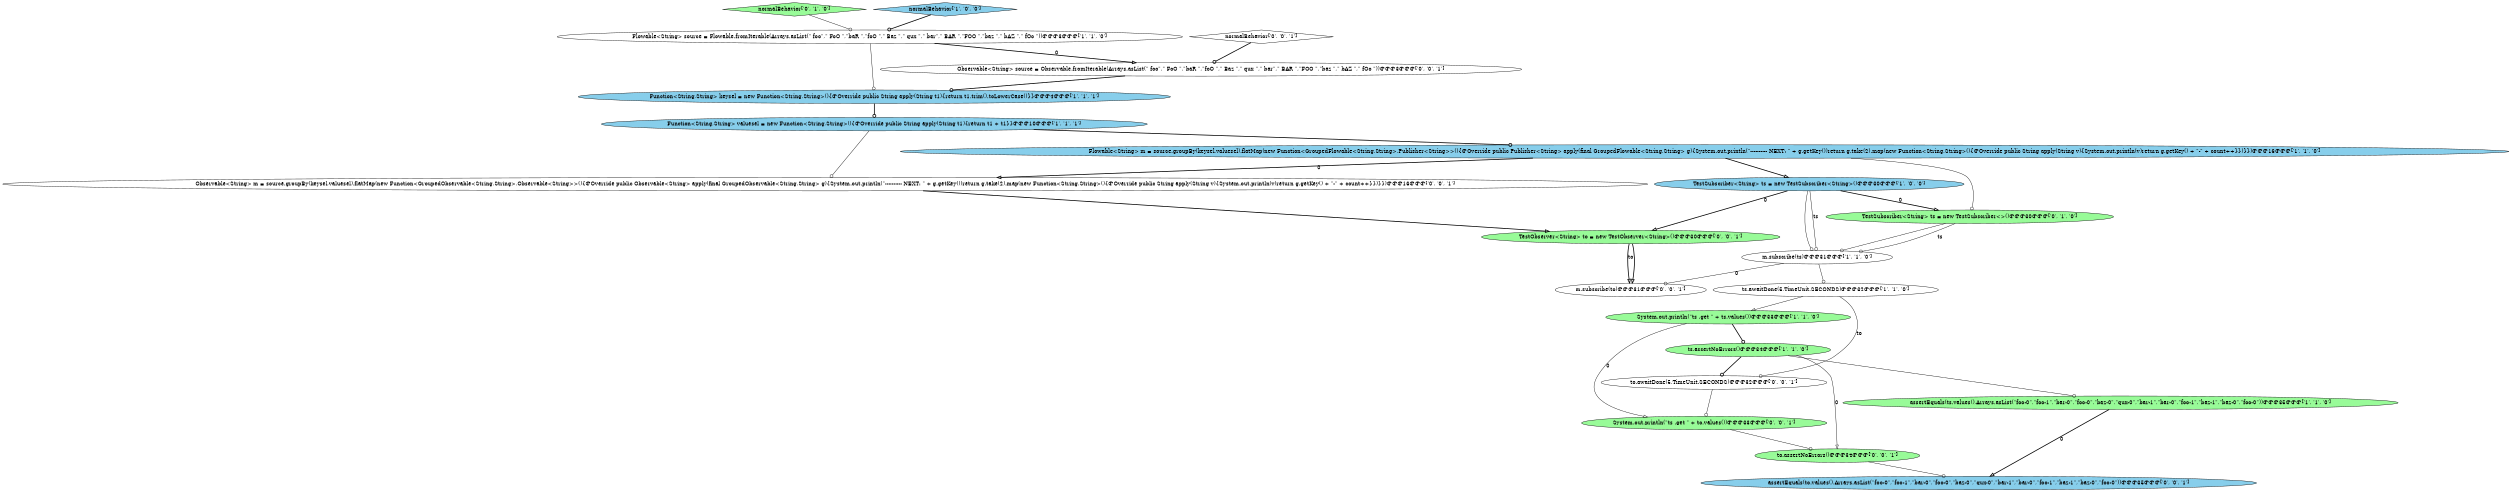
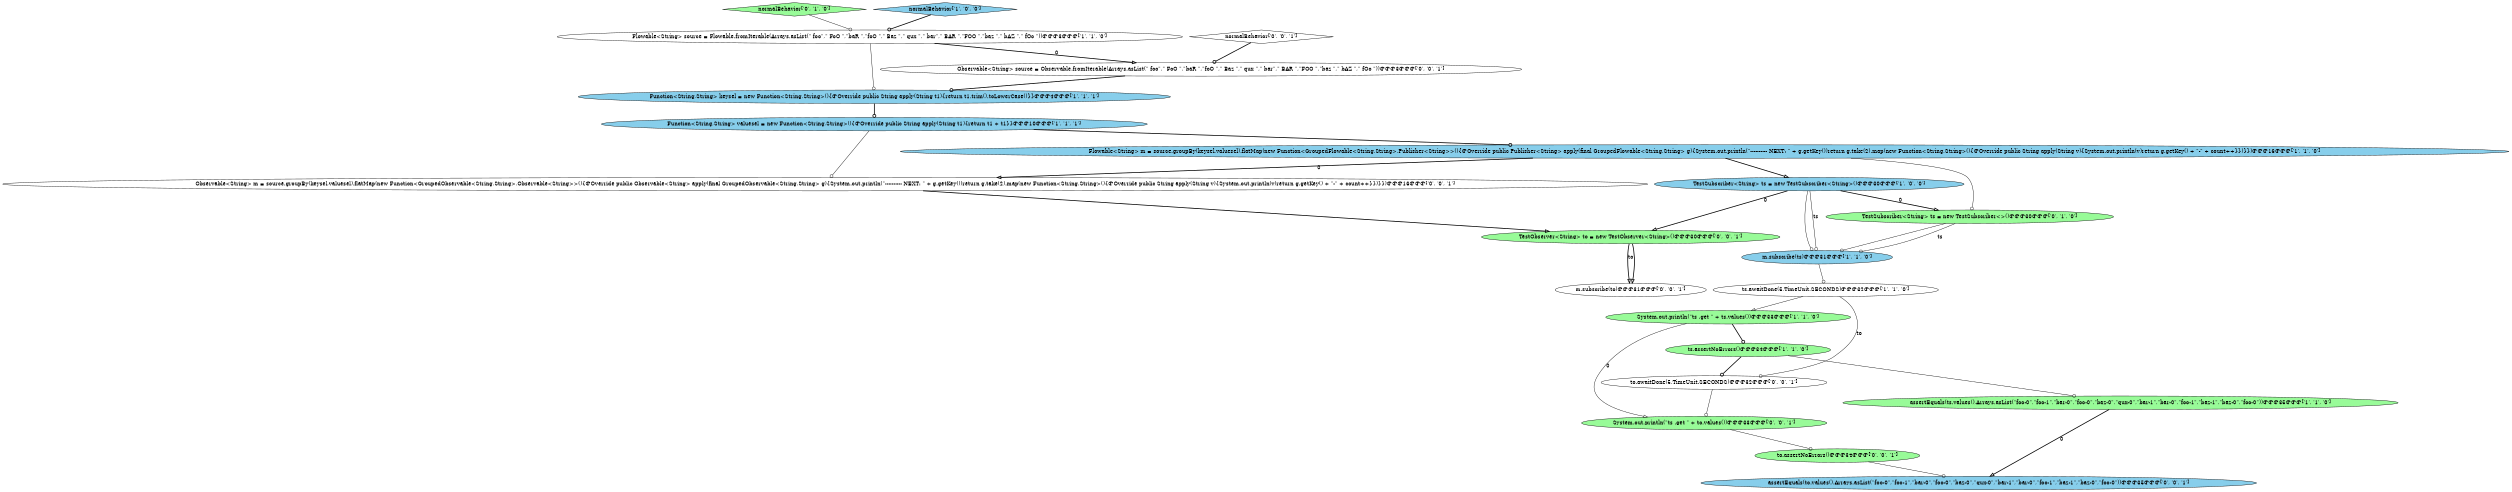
(1817, 257) -> (1817, 257)
(1725, 273) -> none
(1834, 390) -> none
